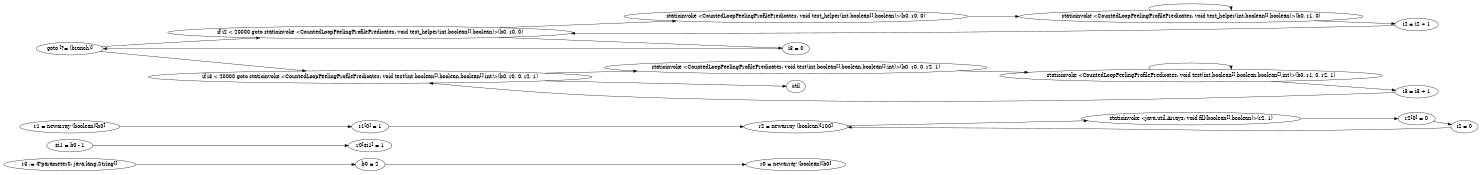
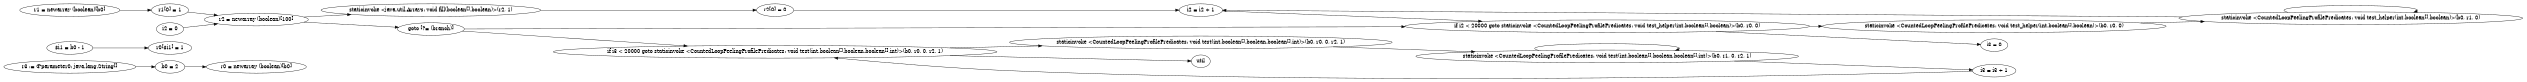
(445, 49) -> (349, 25)
(1441, 123) -> (985, 10)
